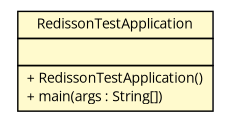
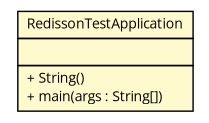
(115, 78) -> (56, 78)
